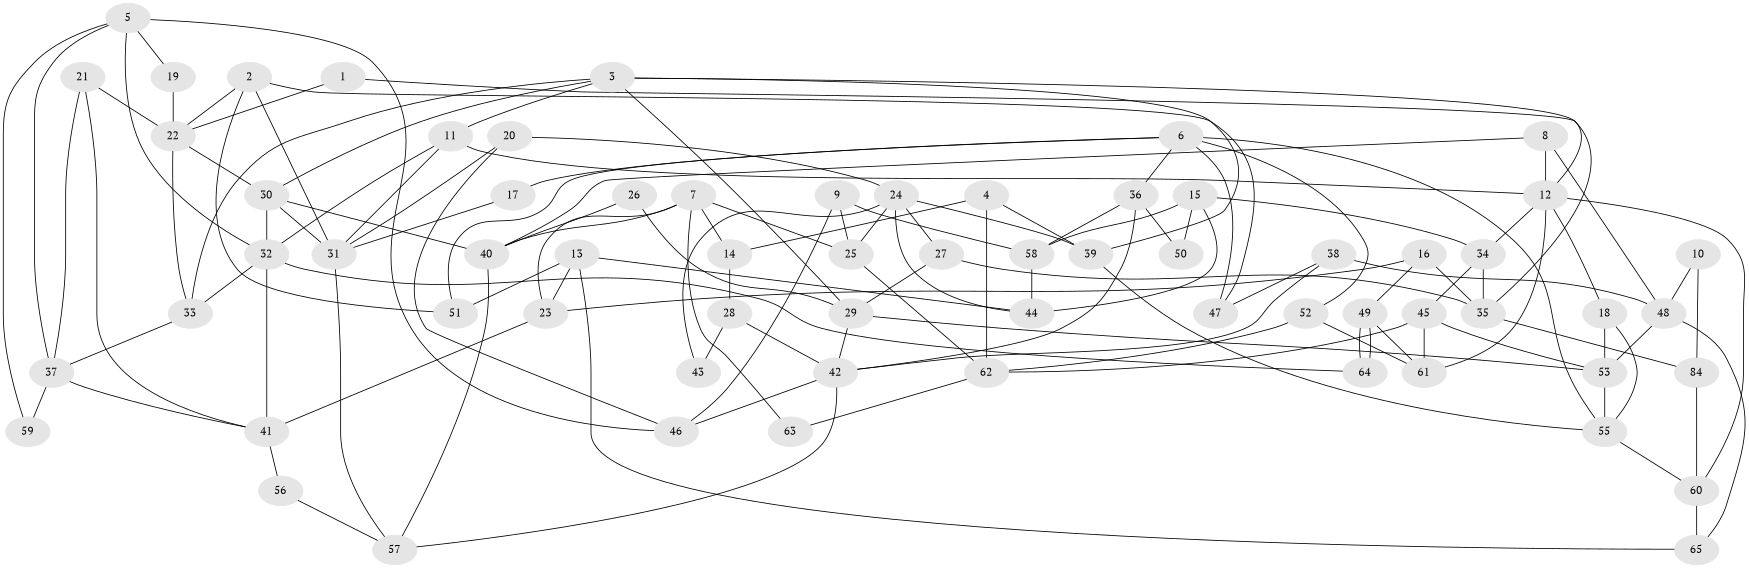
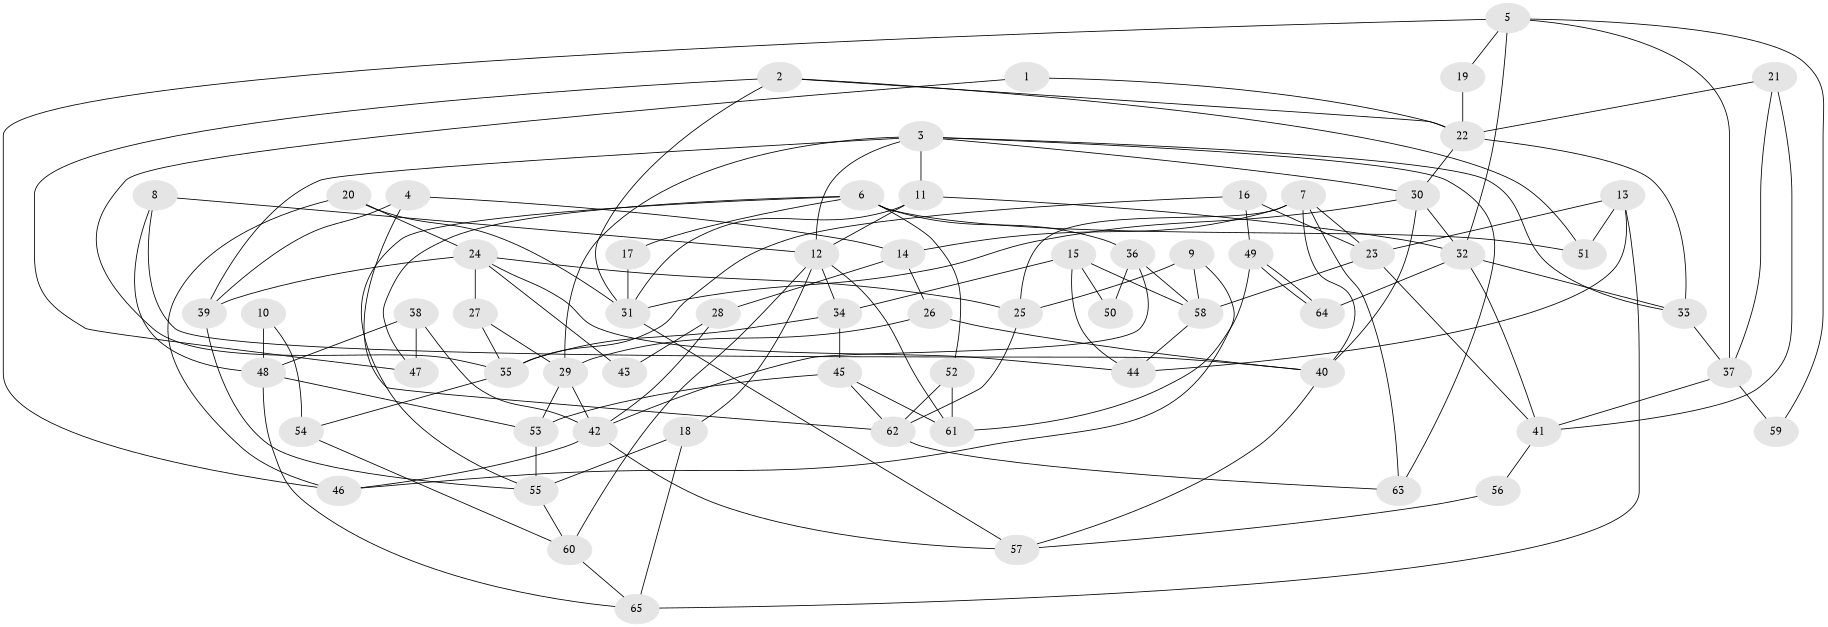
none -> (1384, 167)
none -> (1297, 281)
none -> (916, 284)
(1605, 342) -> (661, 520)
(1697, 373) -> (301, 432)
